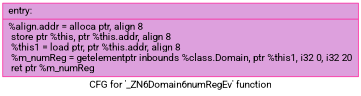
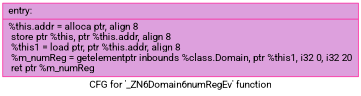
(76, 27) -> (73, 27)
